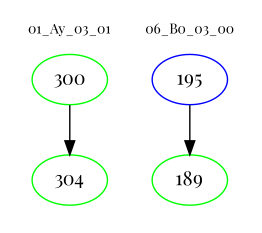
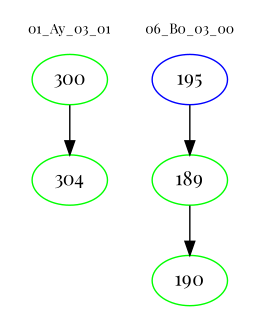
none -> (190, 281)
